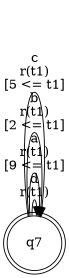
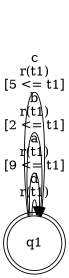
(34, 243) -> (34, 243)
